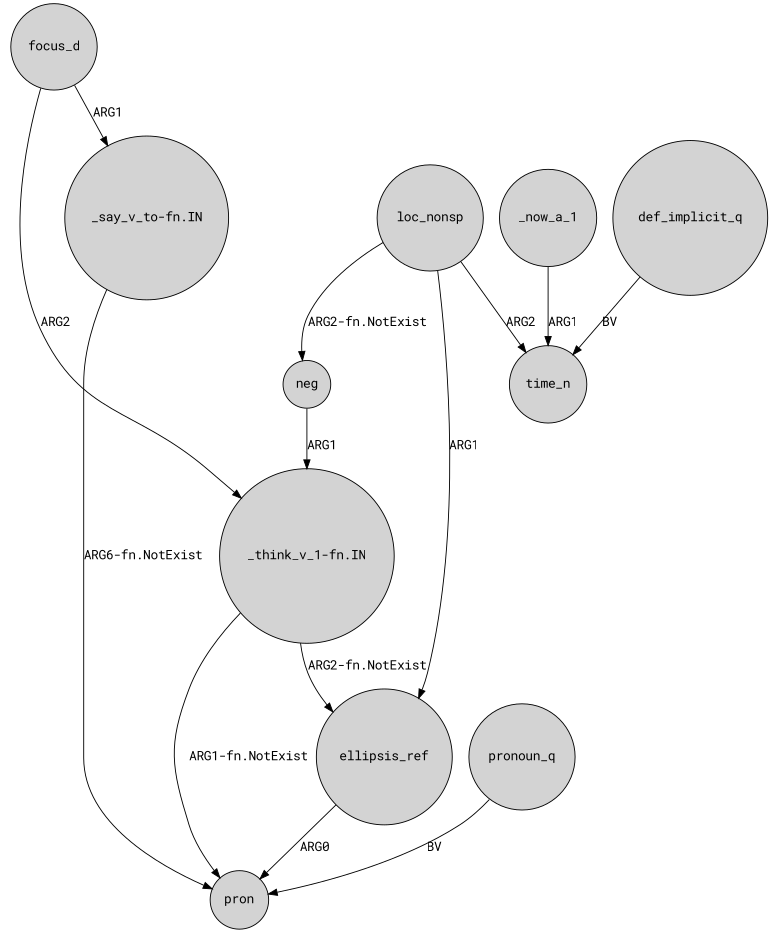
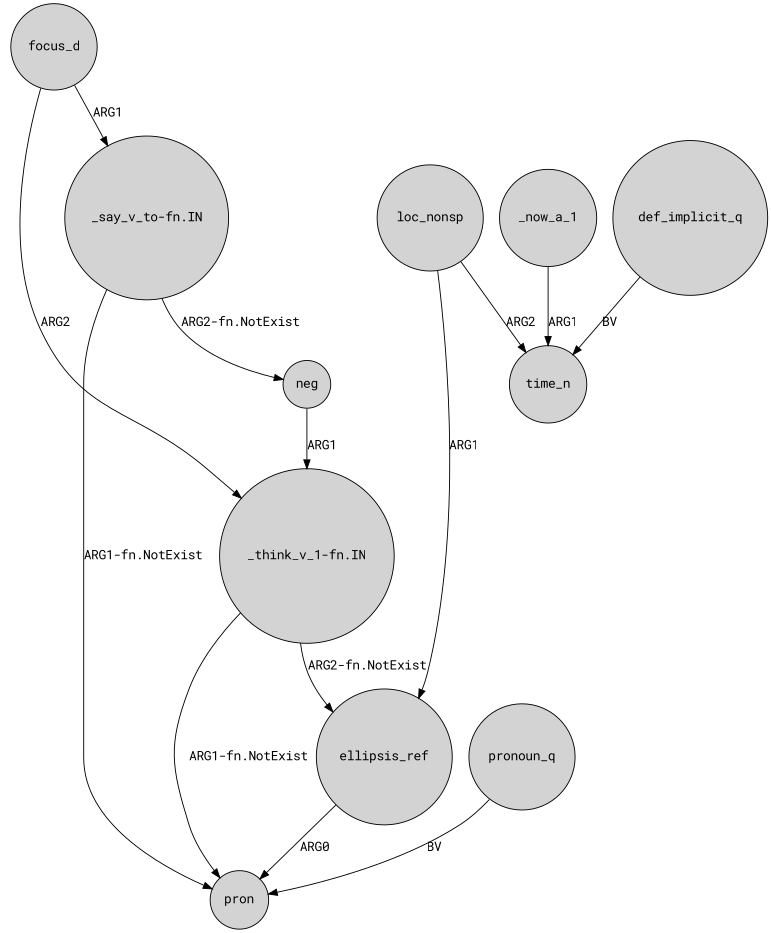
(328, 287) -> (208, 351)
(144, 556) -> (144, 556)
